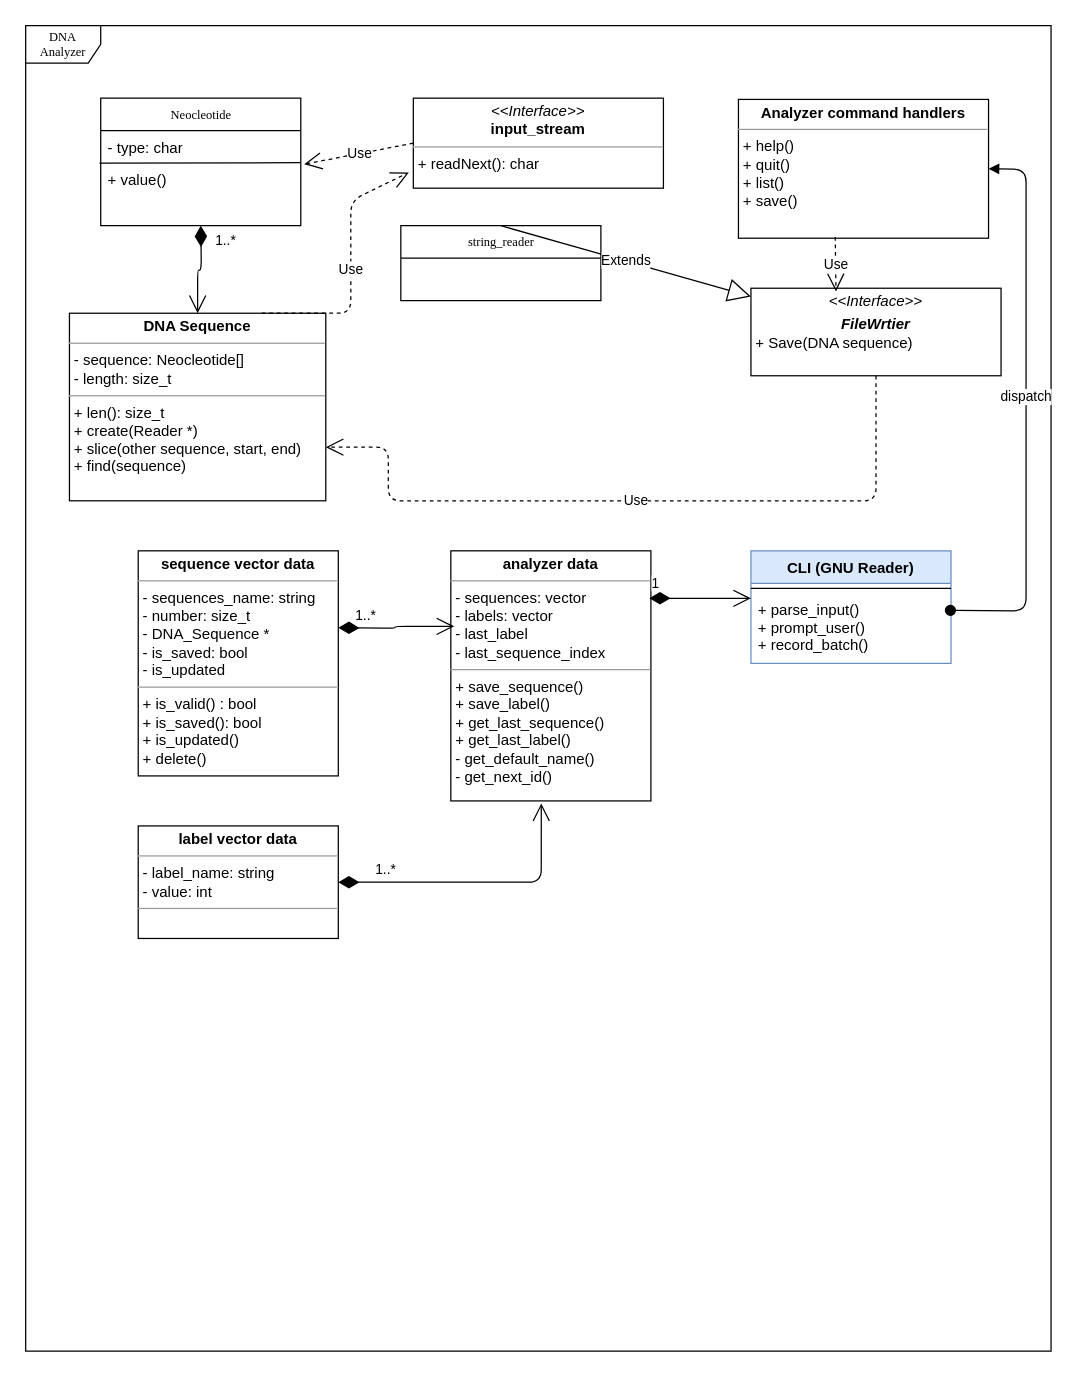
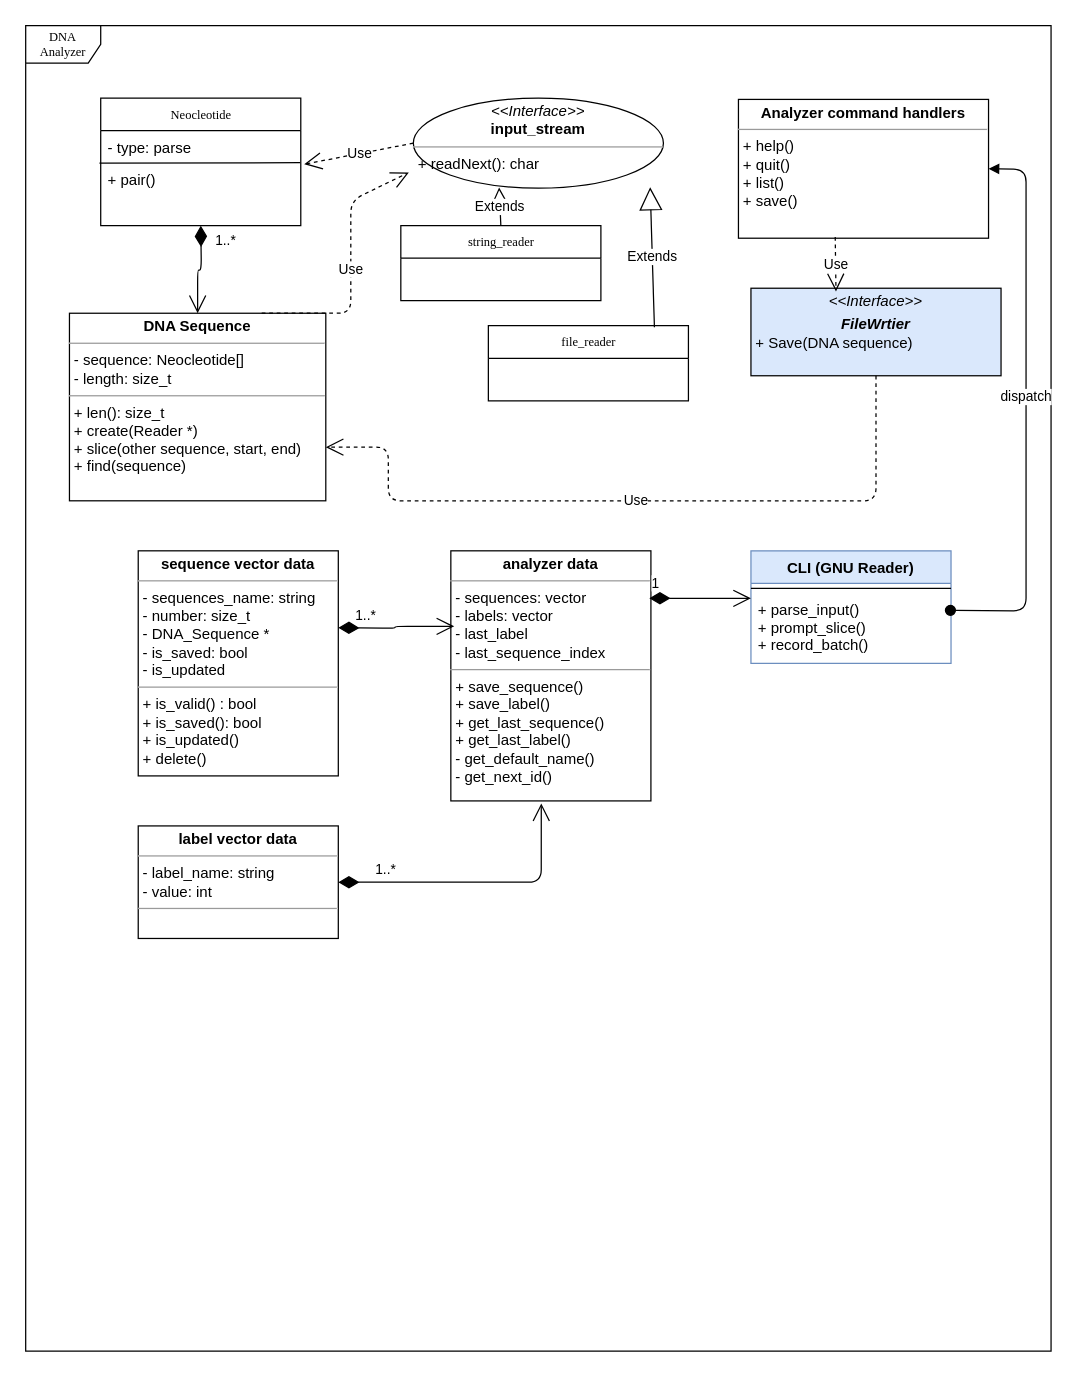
(538, 143) -> (538, 143)
(153, 148) -> (157, 148)
(142, 181) -> (138, 181)
(618, 259) -> (500, 216)
none -> (652, 266)
(876, 332) -> (876, 332)
none -> (588, 363)
(817, 610) -> (817, 610)
